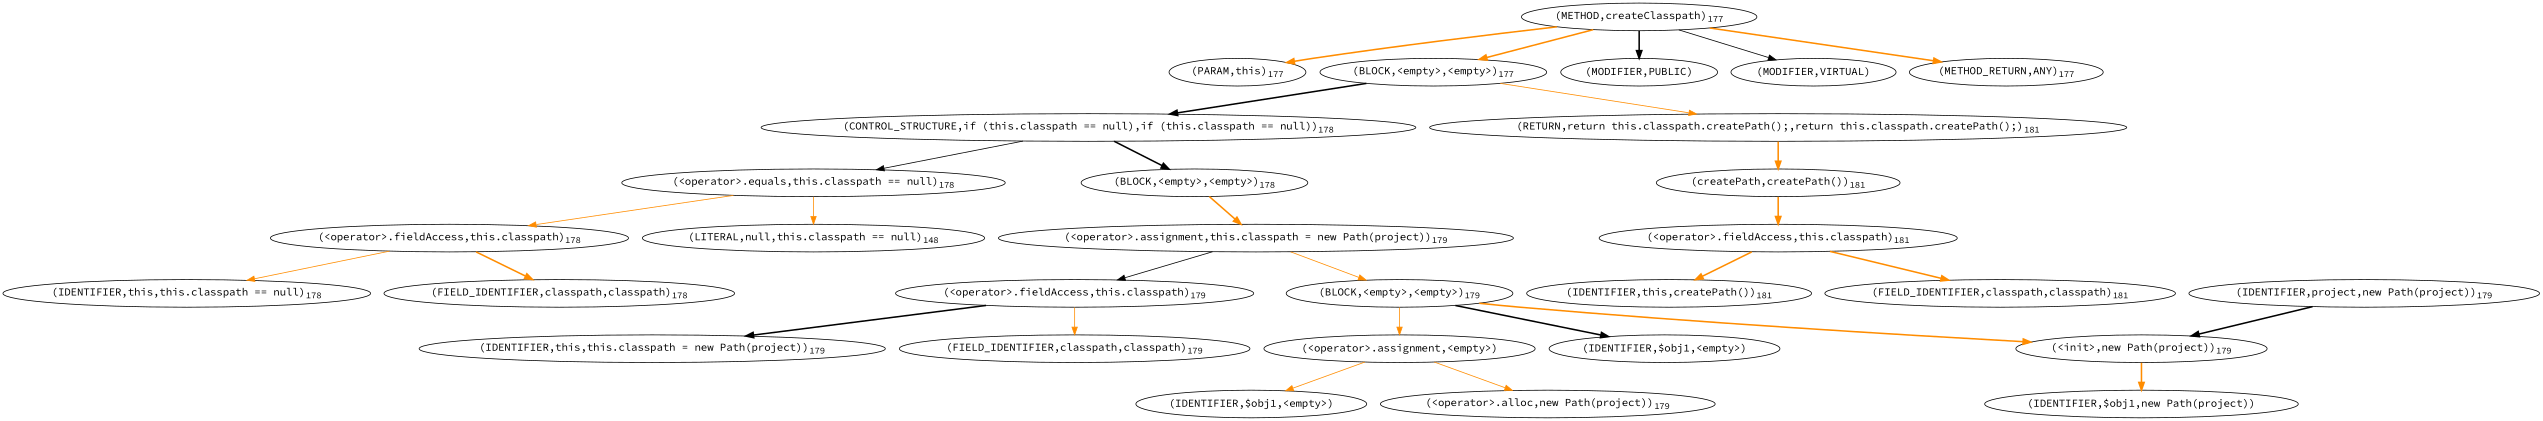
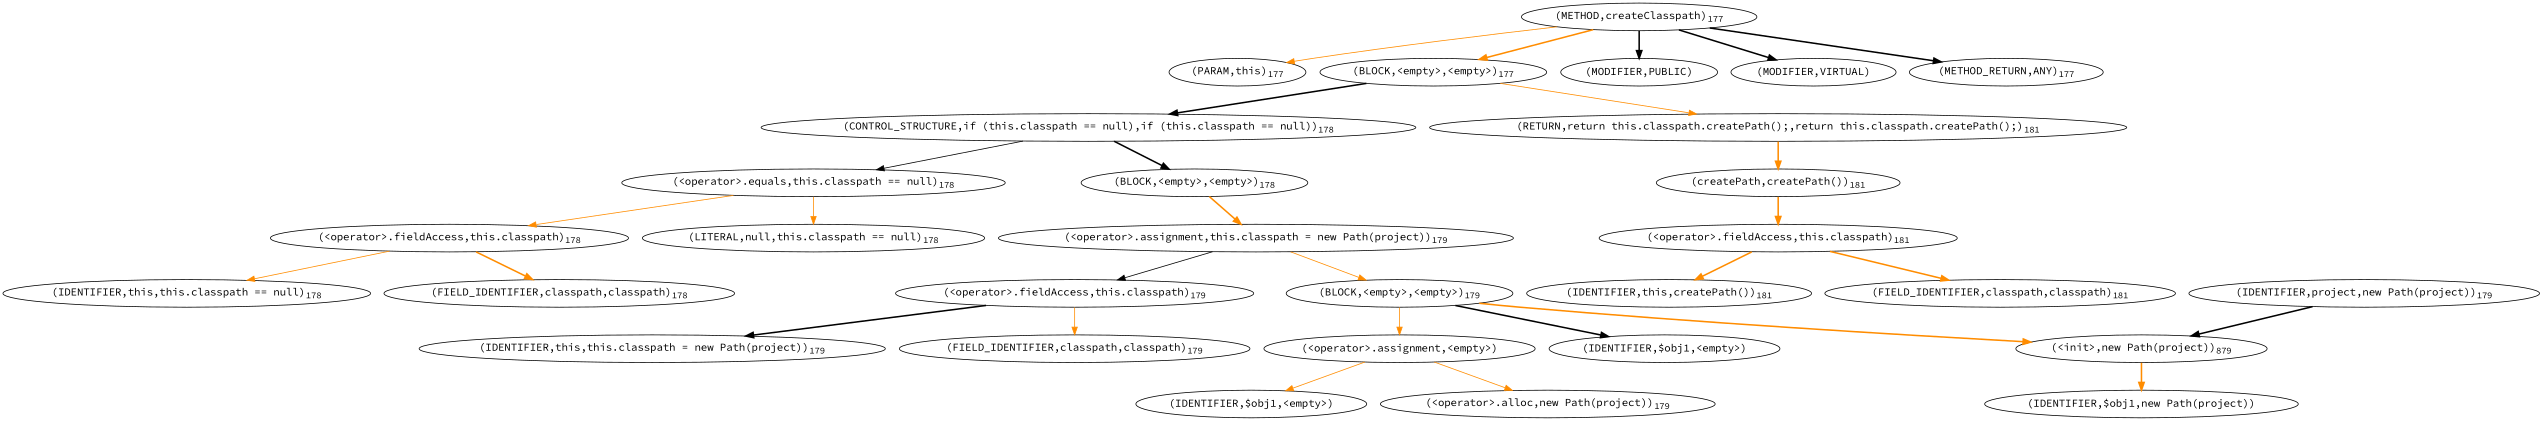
(1425, 43) -> (1425, 43)
(1724, 44) -> (1724, 44)
(1822, 44) -> (1822, 44)
(931, 237) -> (931, 237)
(2224, 348) -> (2224, 348)
